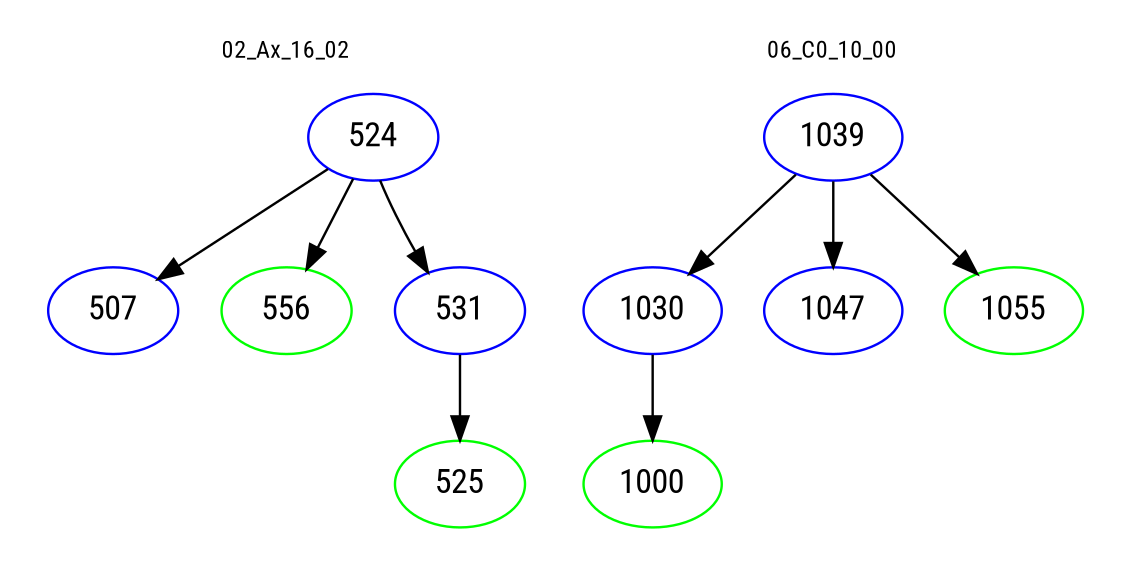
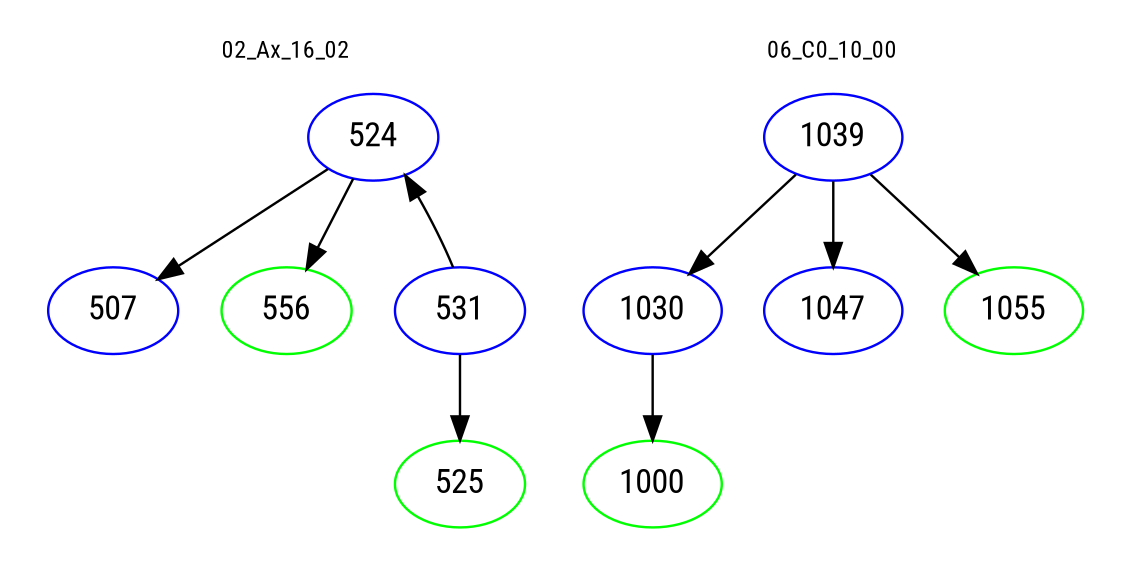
(397, 216) -> (437, 231)
